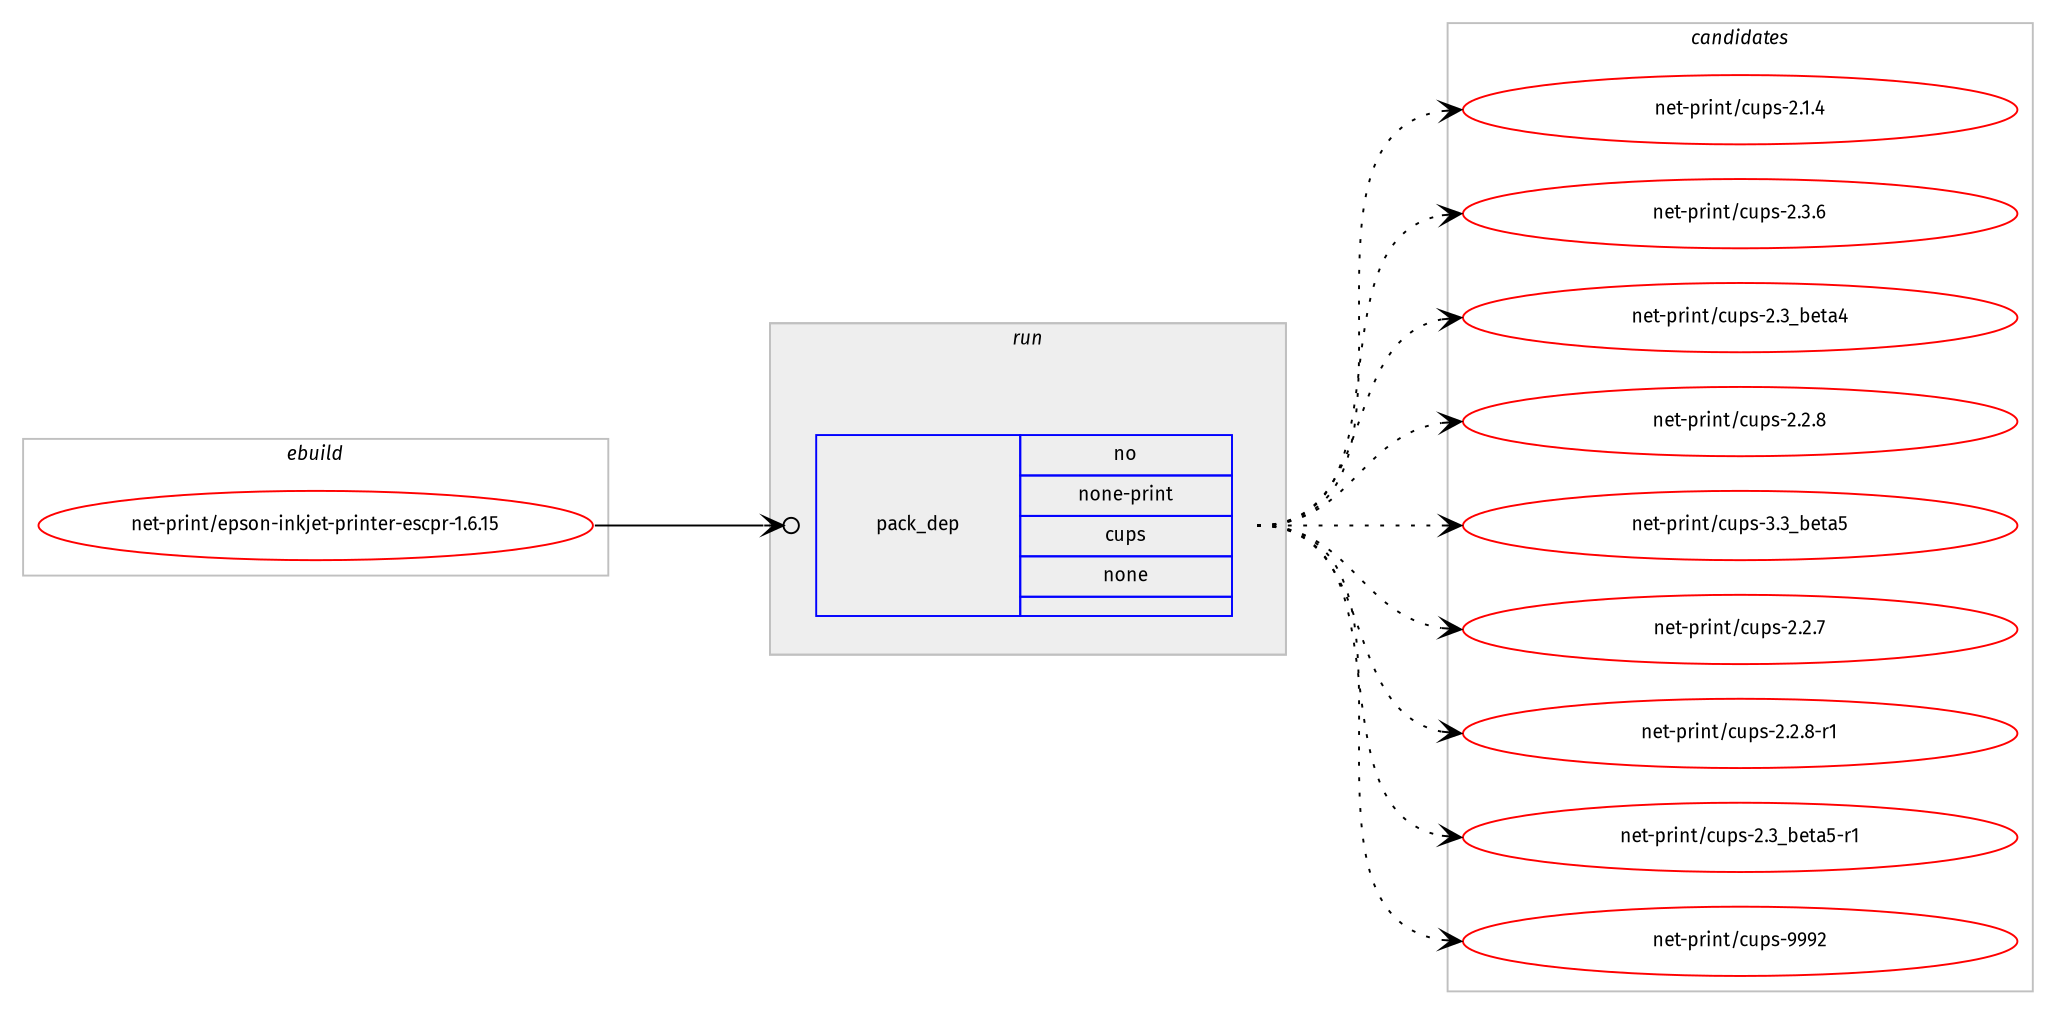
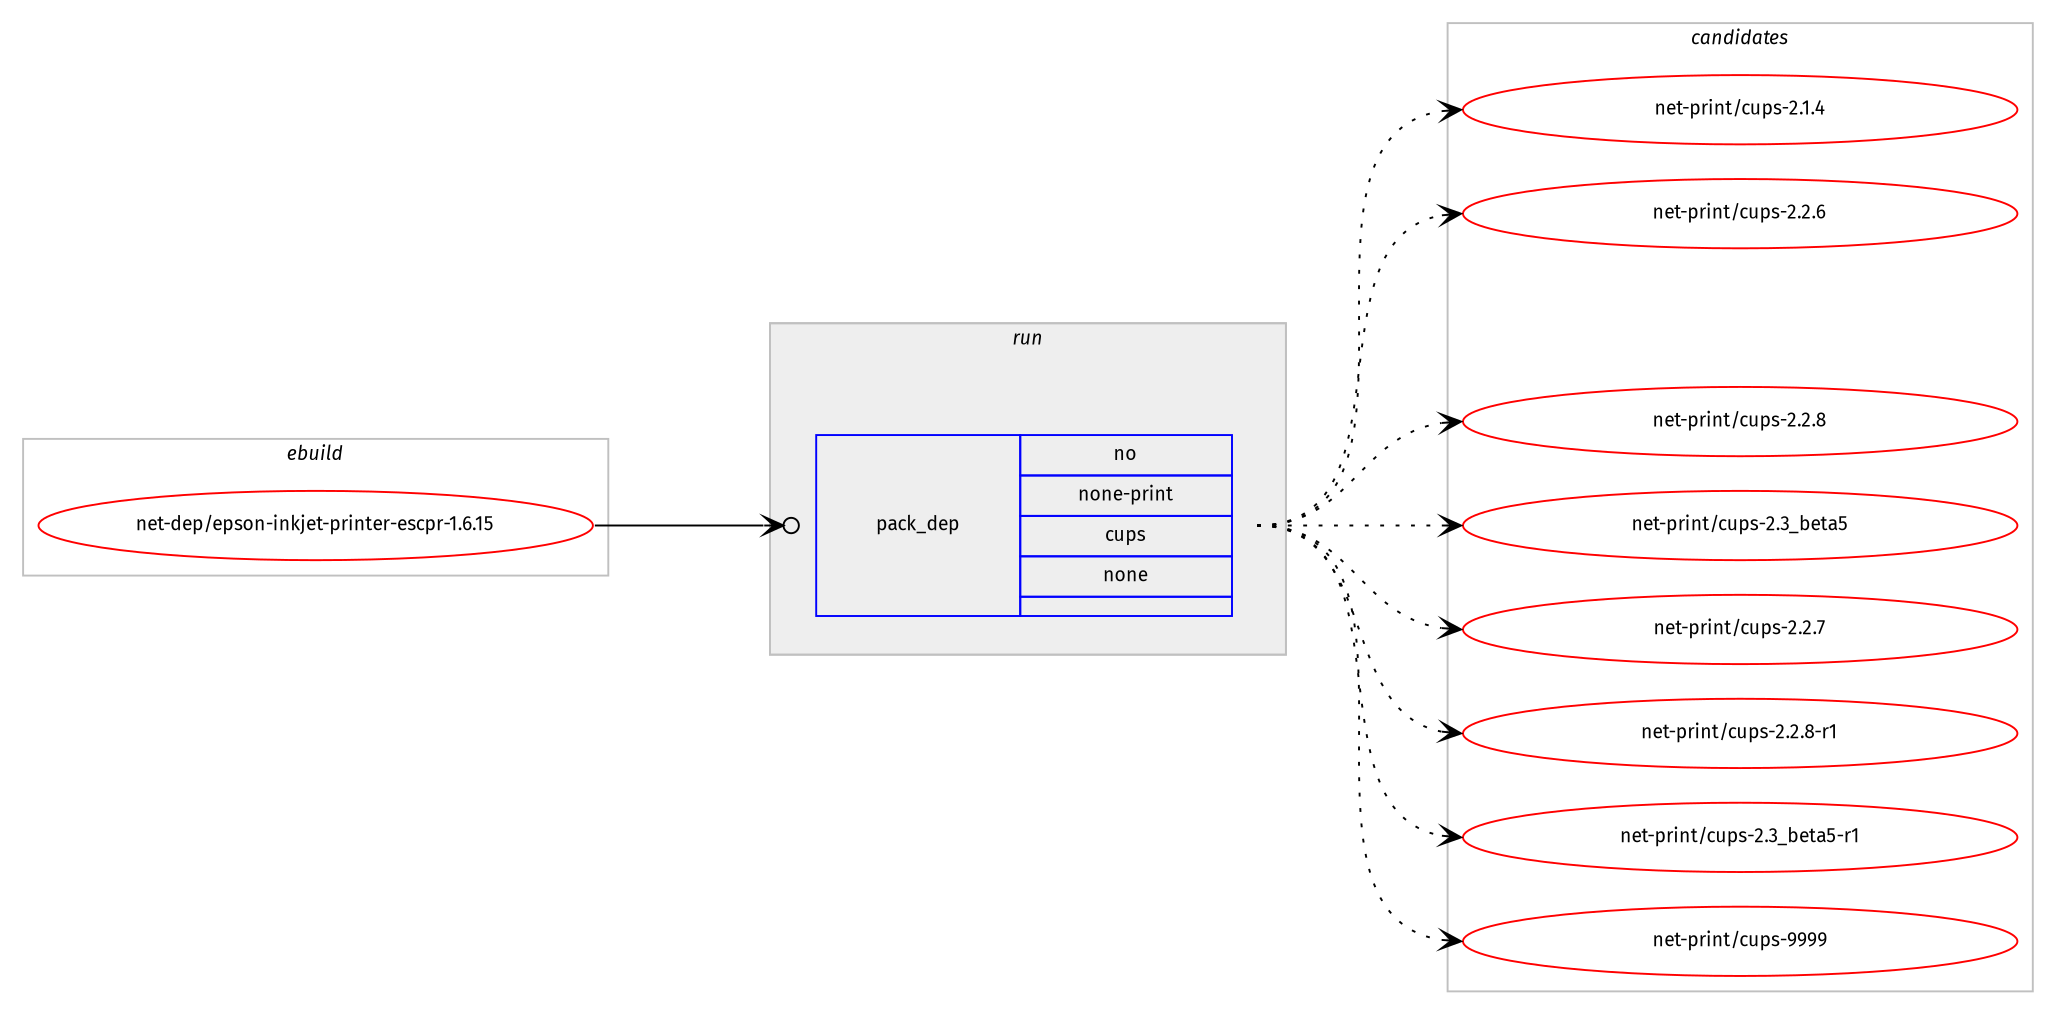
(1740, 214) -> (1740, 214)
(1740, 318) -> none
(316, 526) -> (316, 526)
(1740, 526) -> (1740, 526)
(1740, 941) -> (1740, 941)
